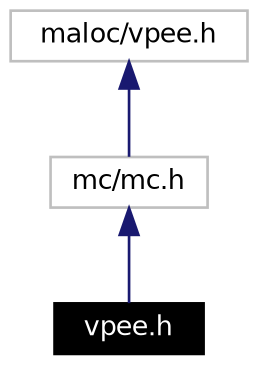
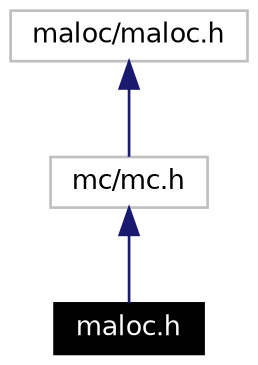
(129, 36) -> (129, 36)
(129, 329) -> (129, 329)
